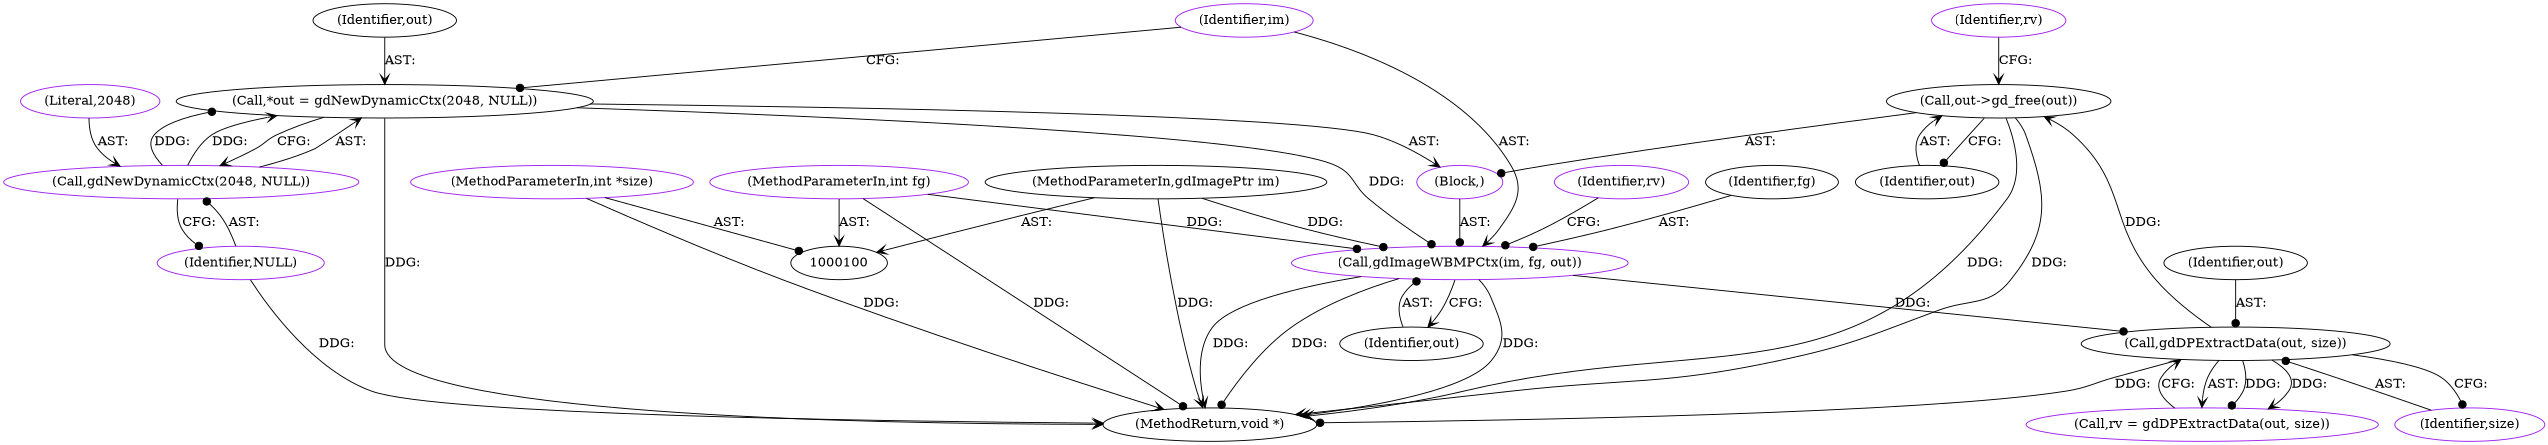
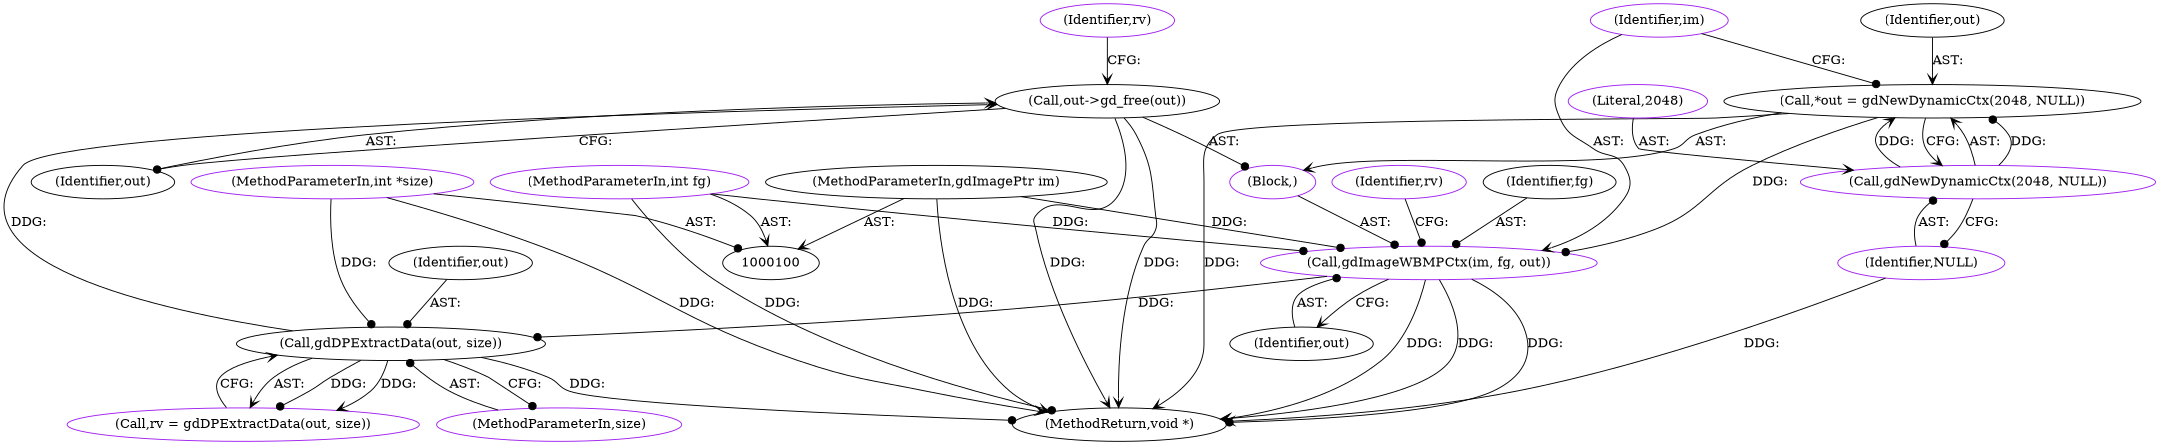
none -> (336, 265)
(2470, 425) -> (559, 425)
